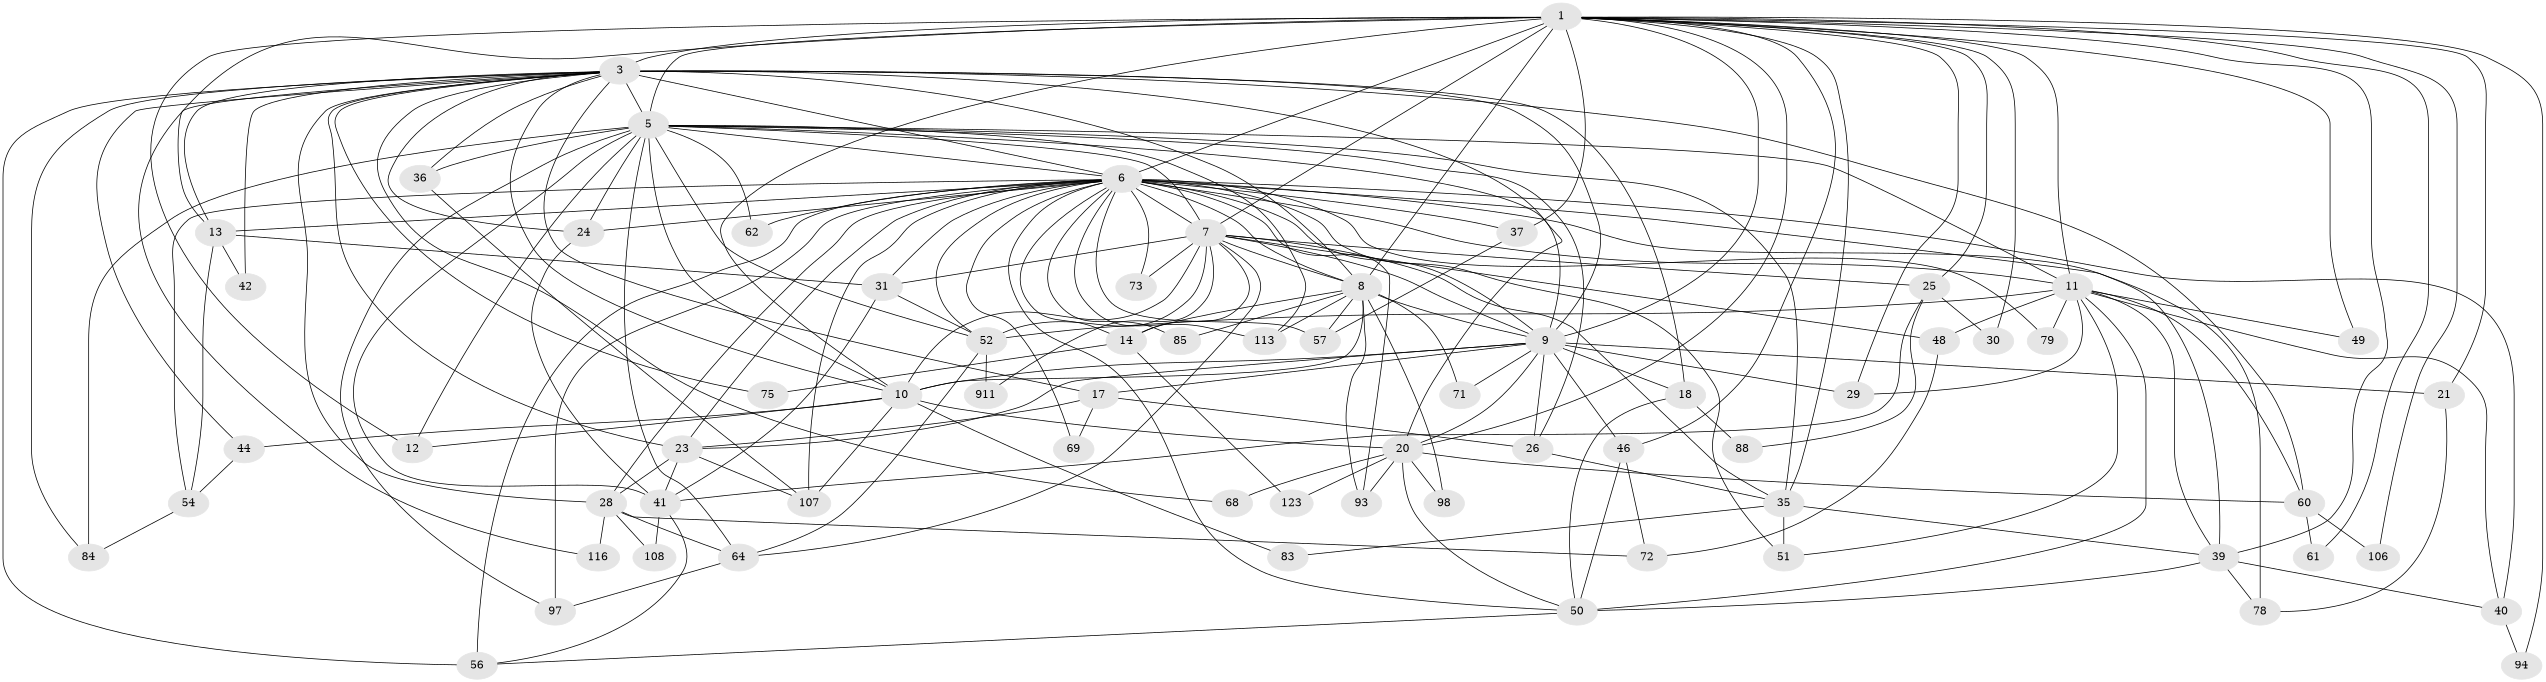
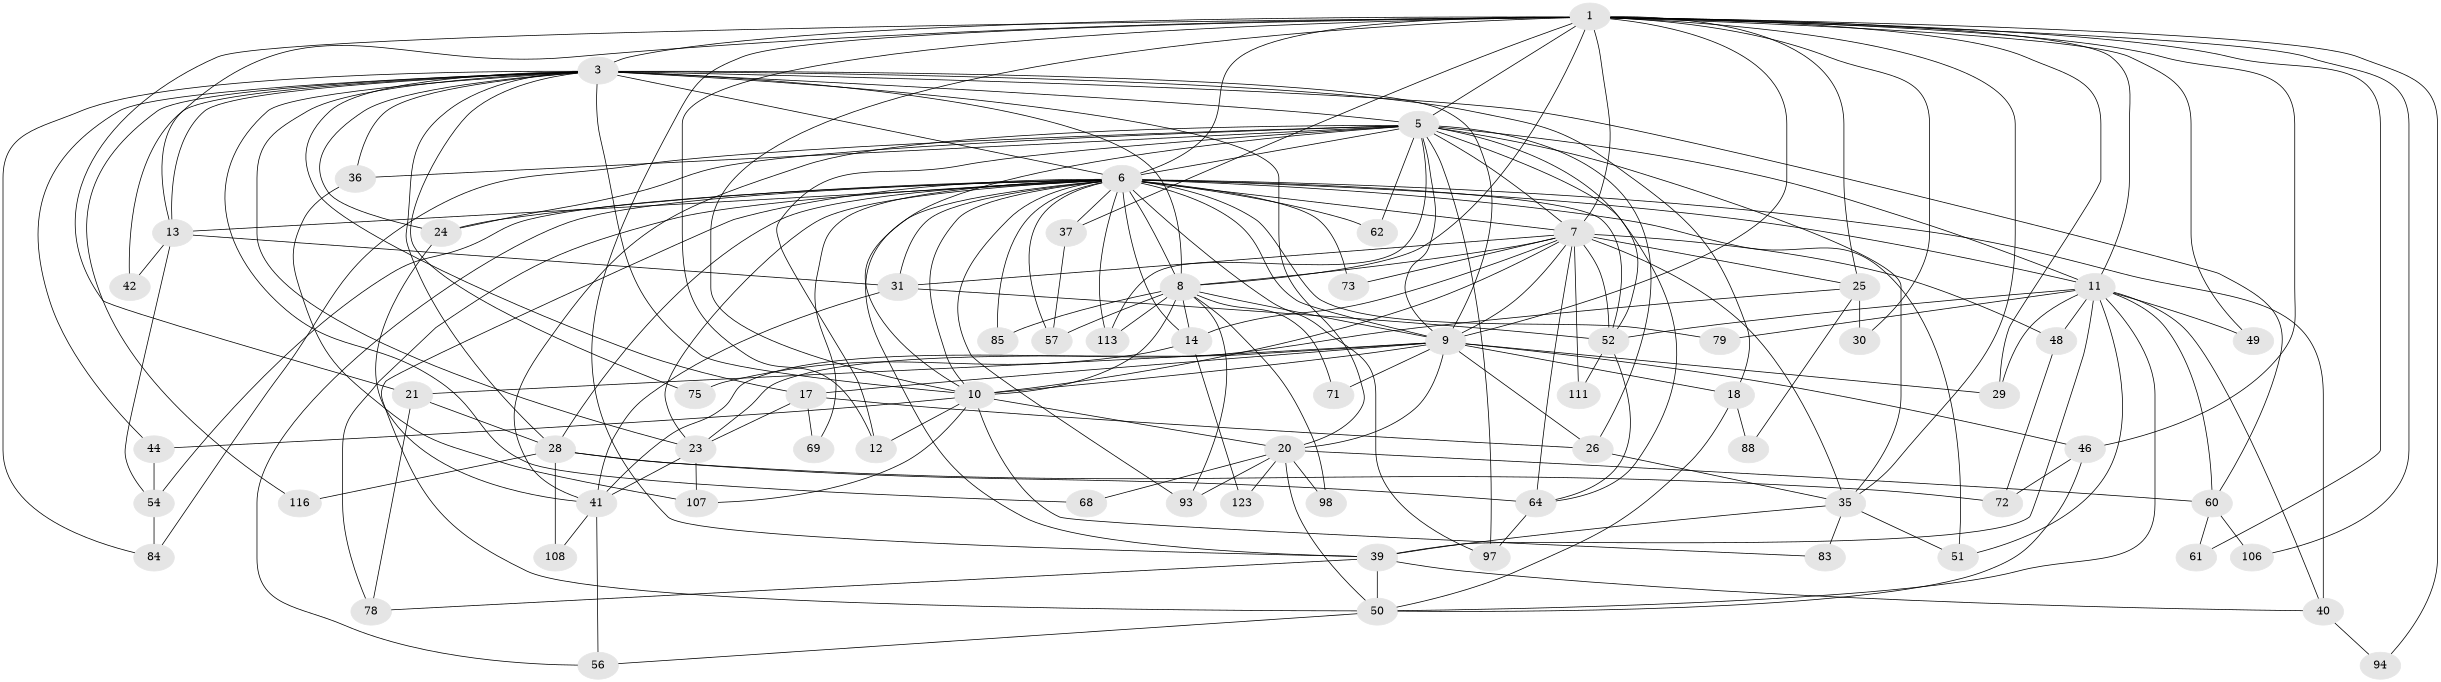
(1772, 246) -> none
(873, 257) -> (949, 230)
(3, 293) -> none
(986, 395) -> (1579, 395)
(644, 476) -> (487, 423)
